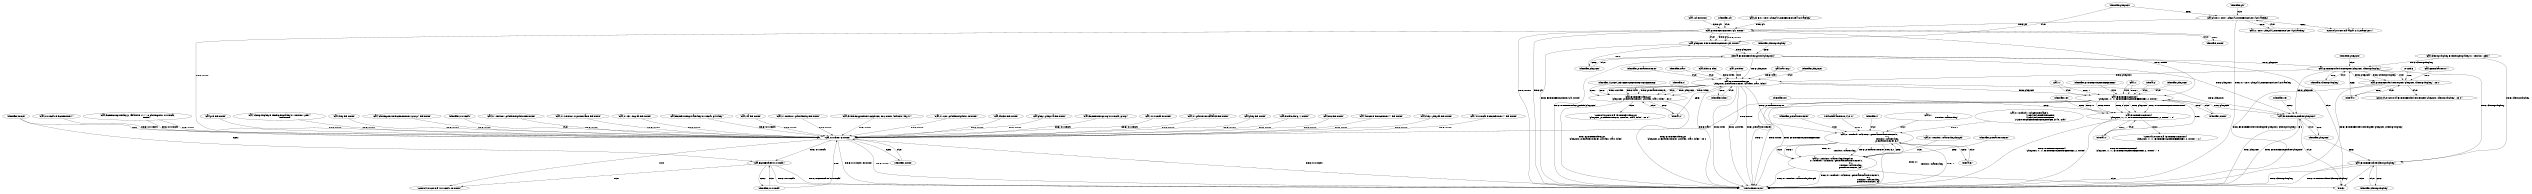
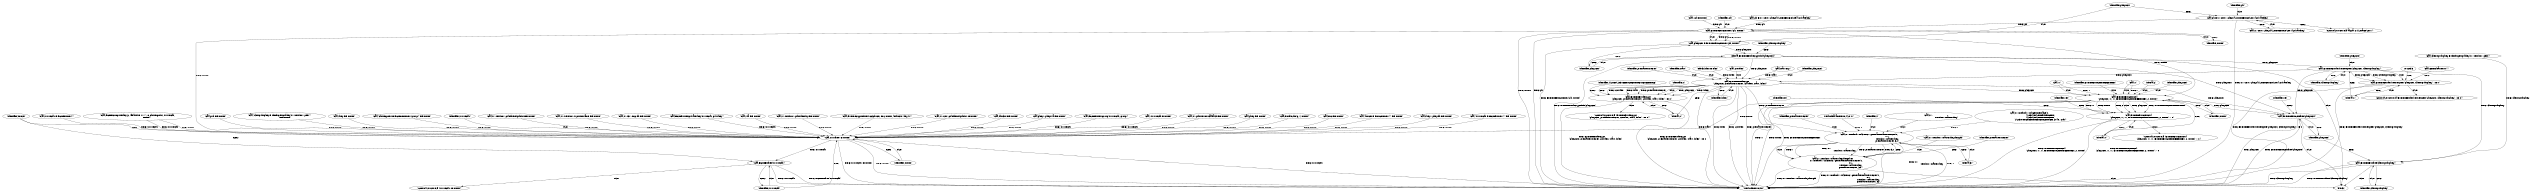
(2405, 62) -> none
(1708, 69) -> (1708, 69)
(636, 158) -> none
